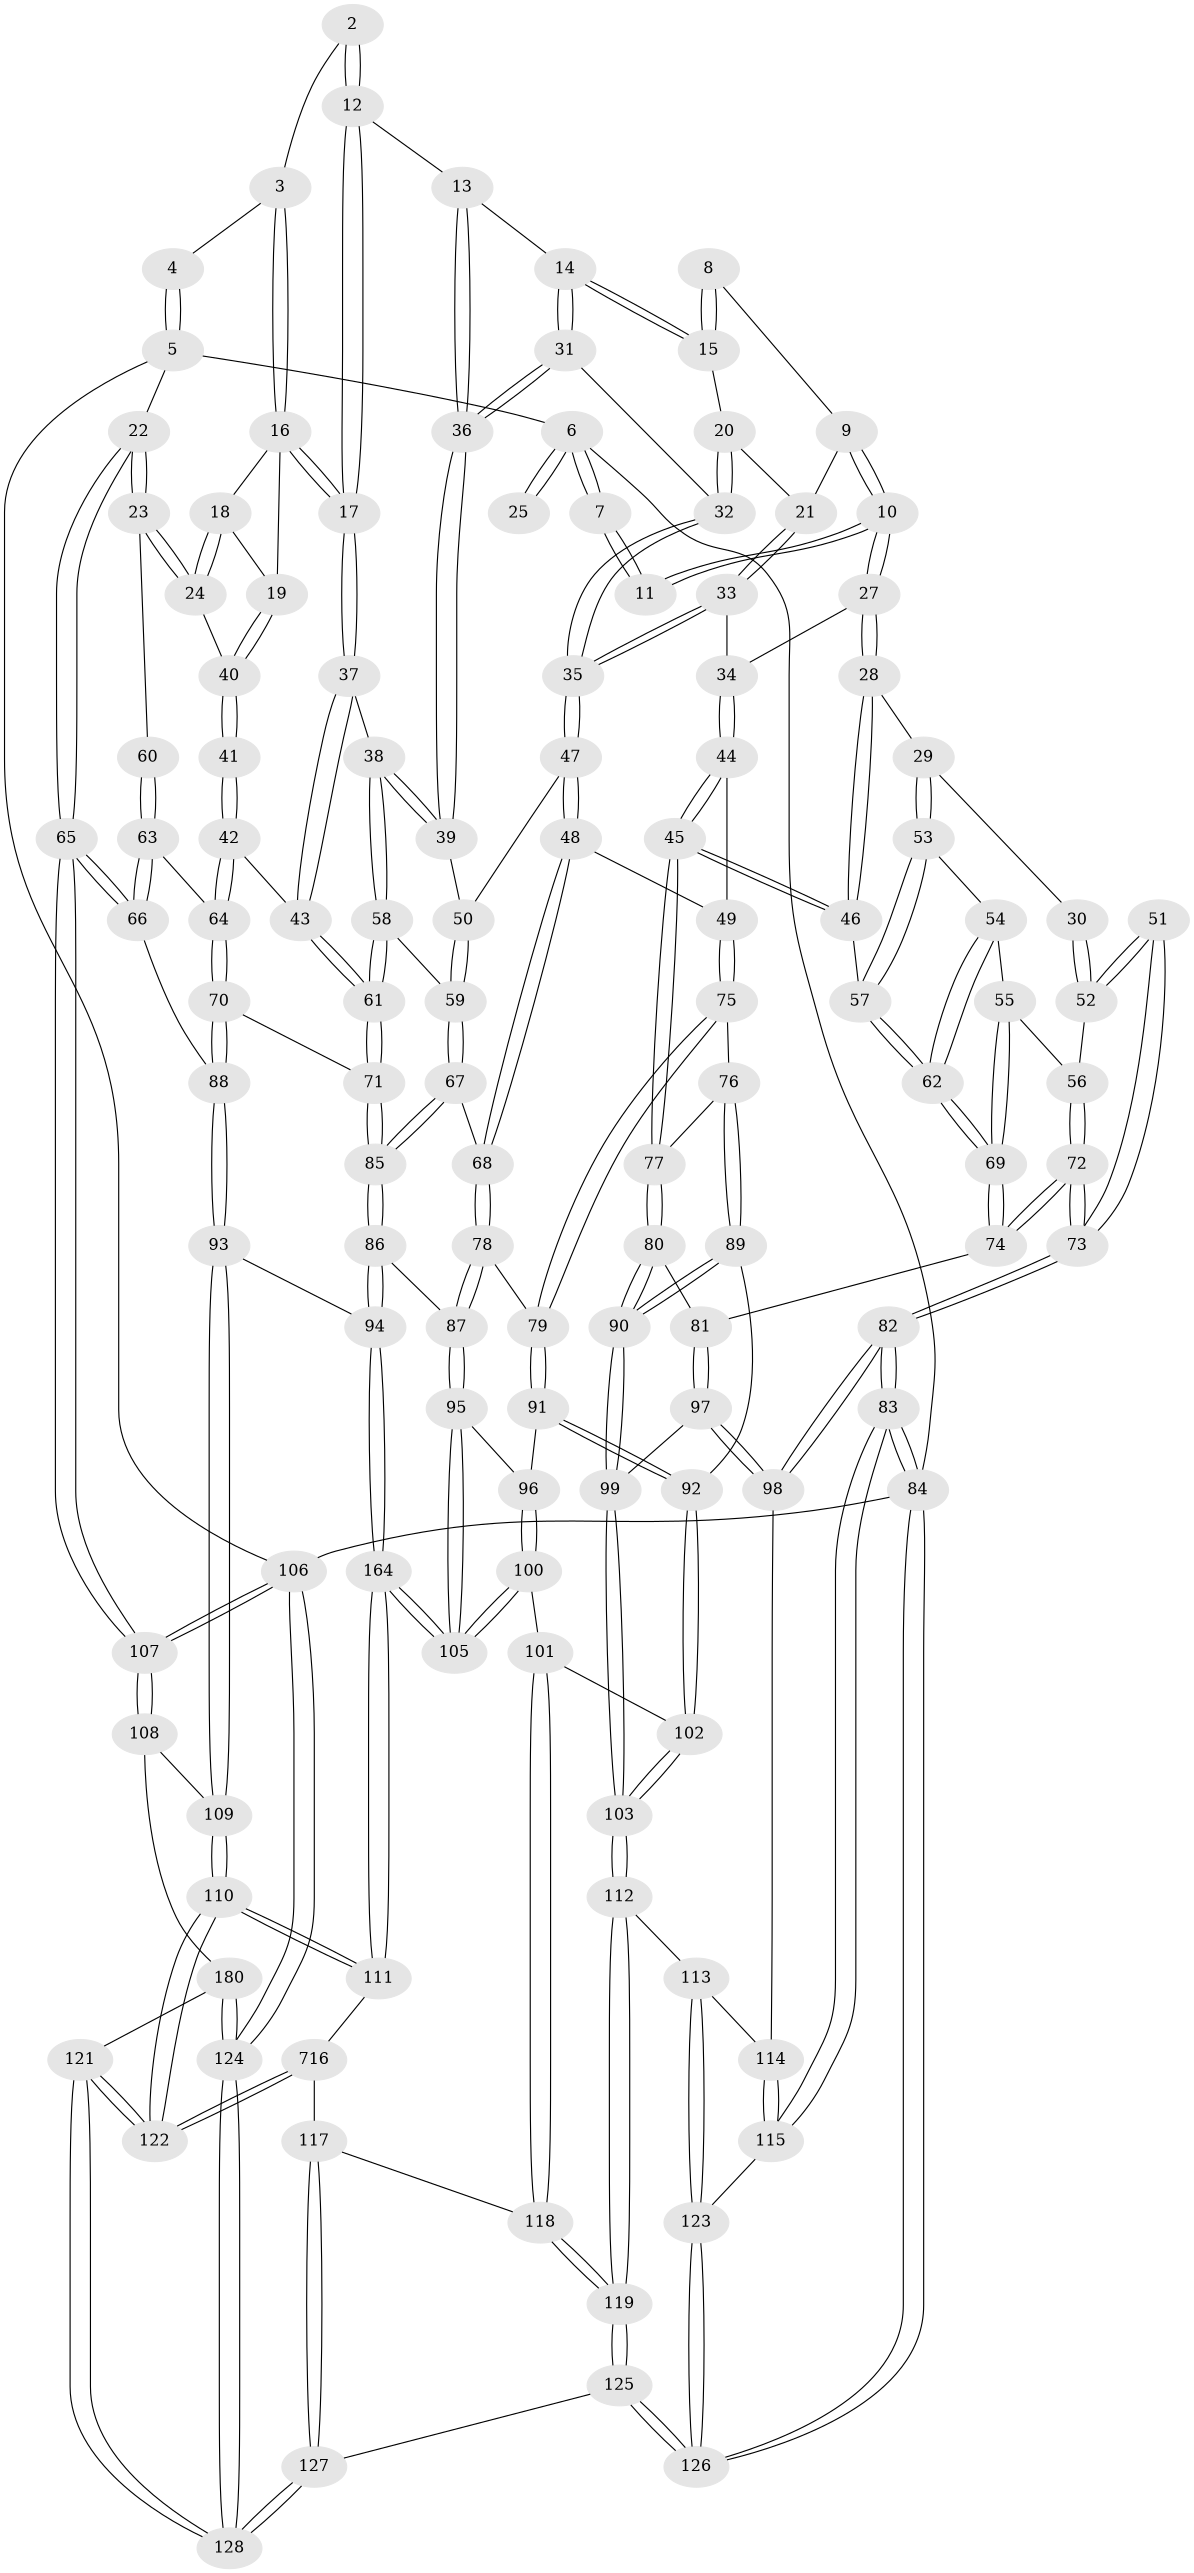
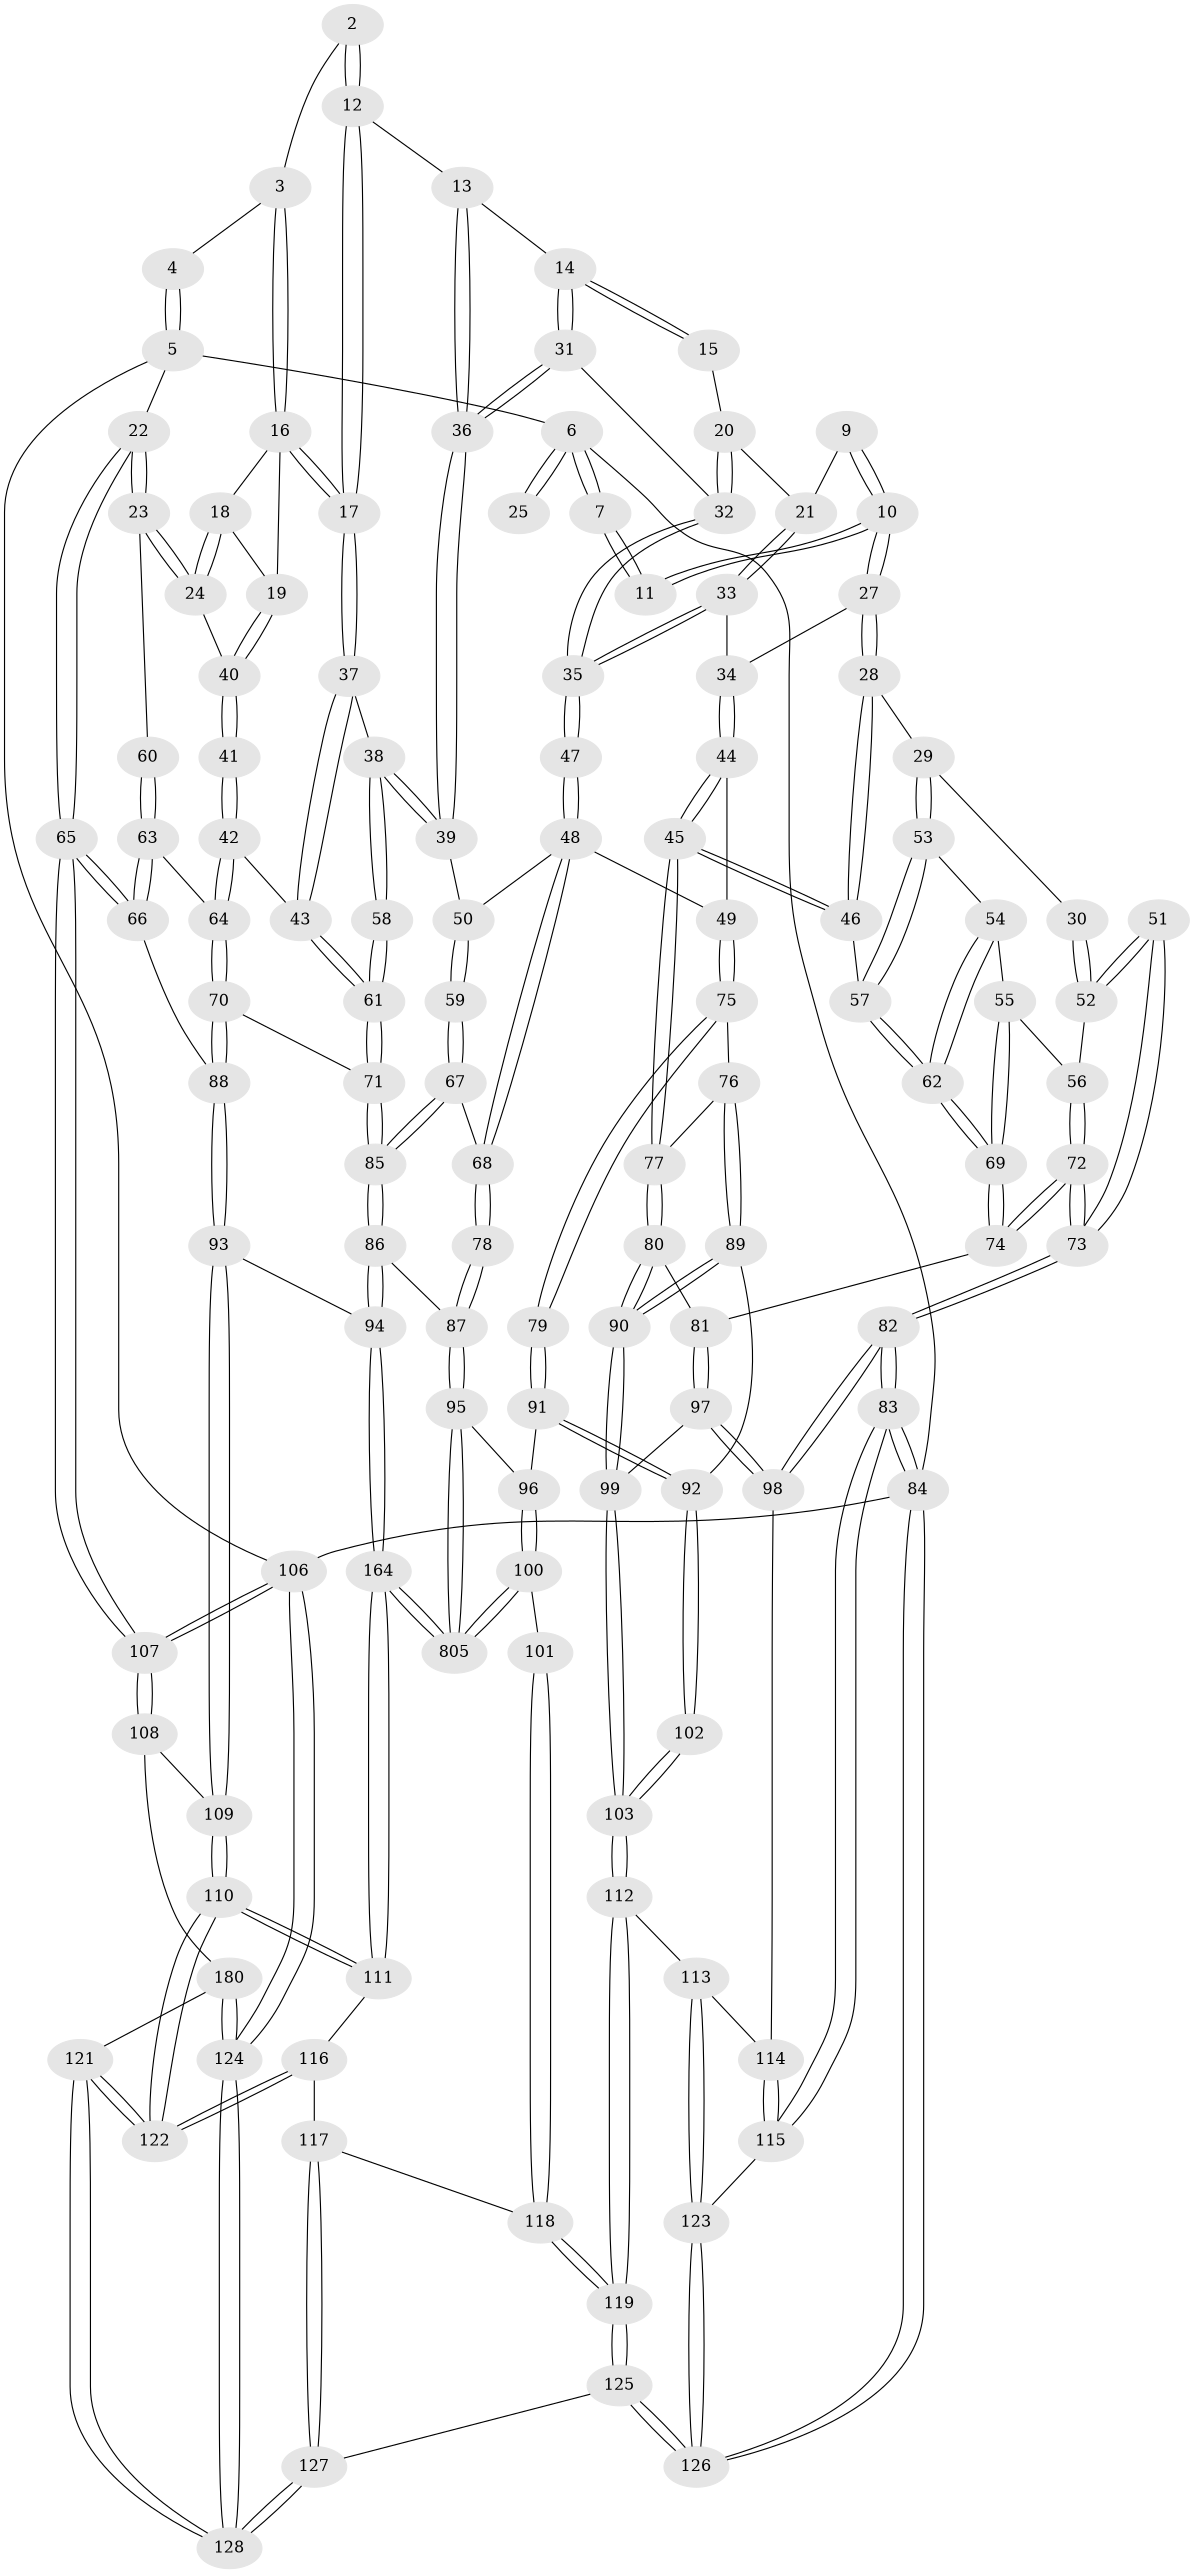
(709, 269) -> none
(517, 839) -> (517, 879)
(419, 961) -> none
(510, 1287) -> none
(454, 1653) -> (454, 1653)
(600, 1686) -> none
(314, 2060) -> (314, 2060)
